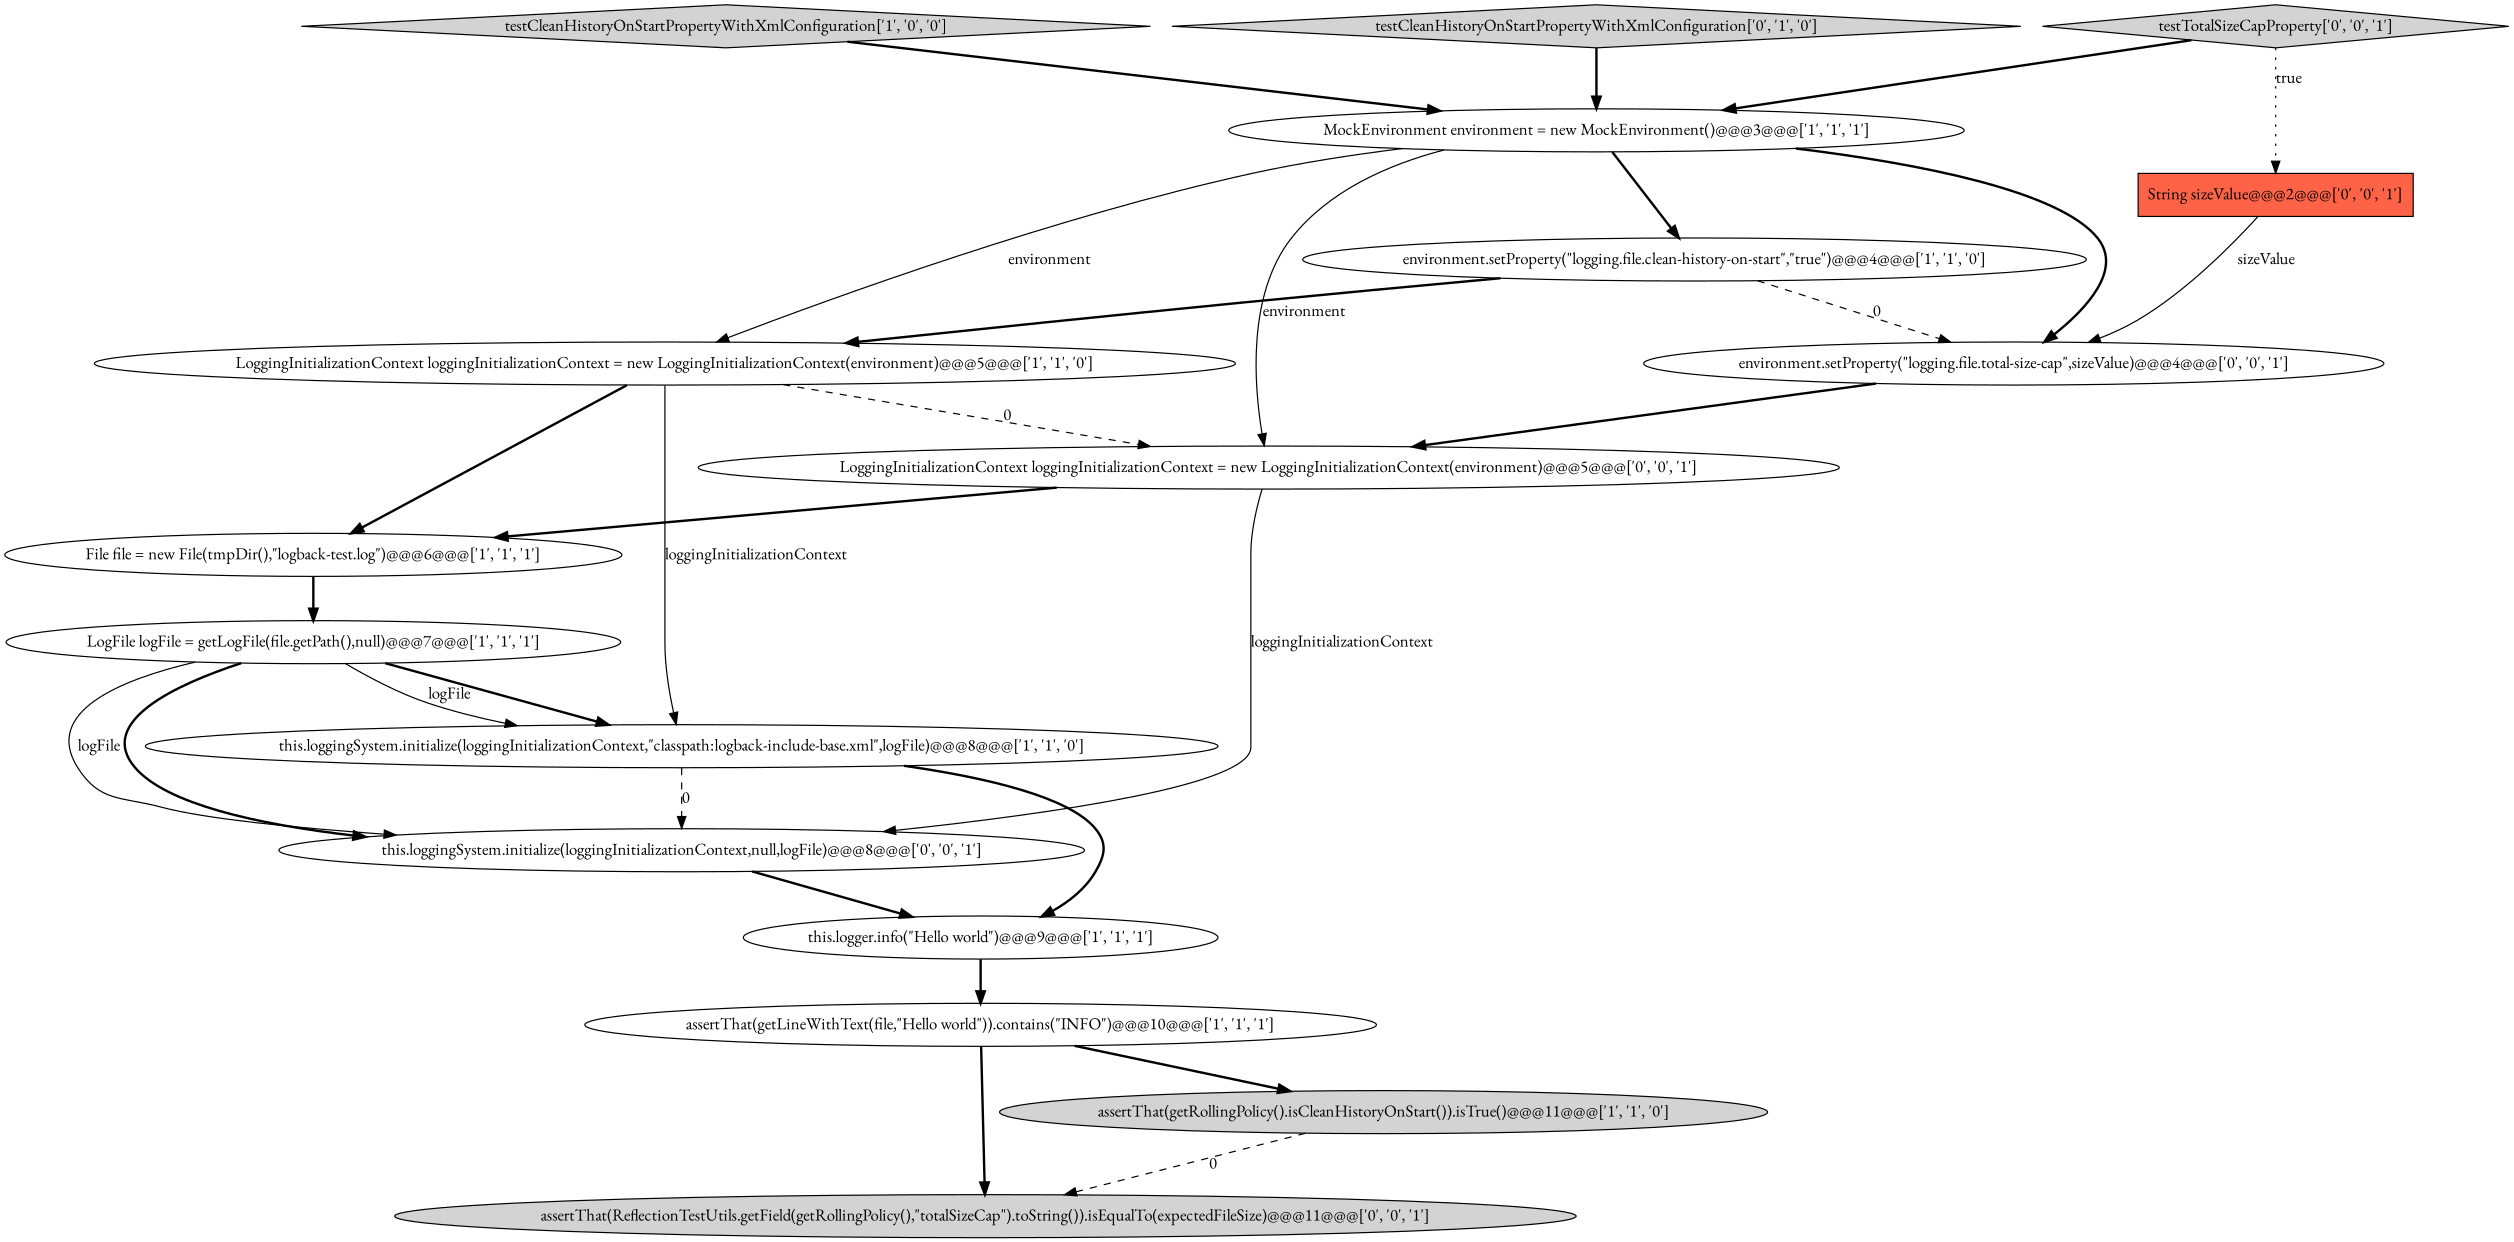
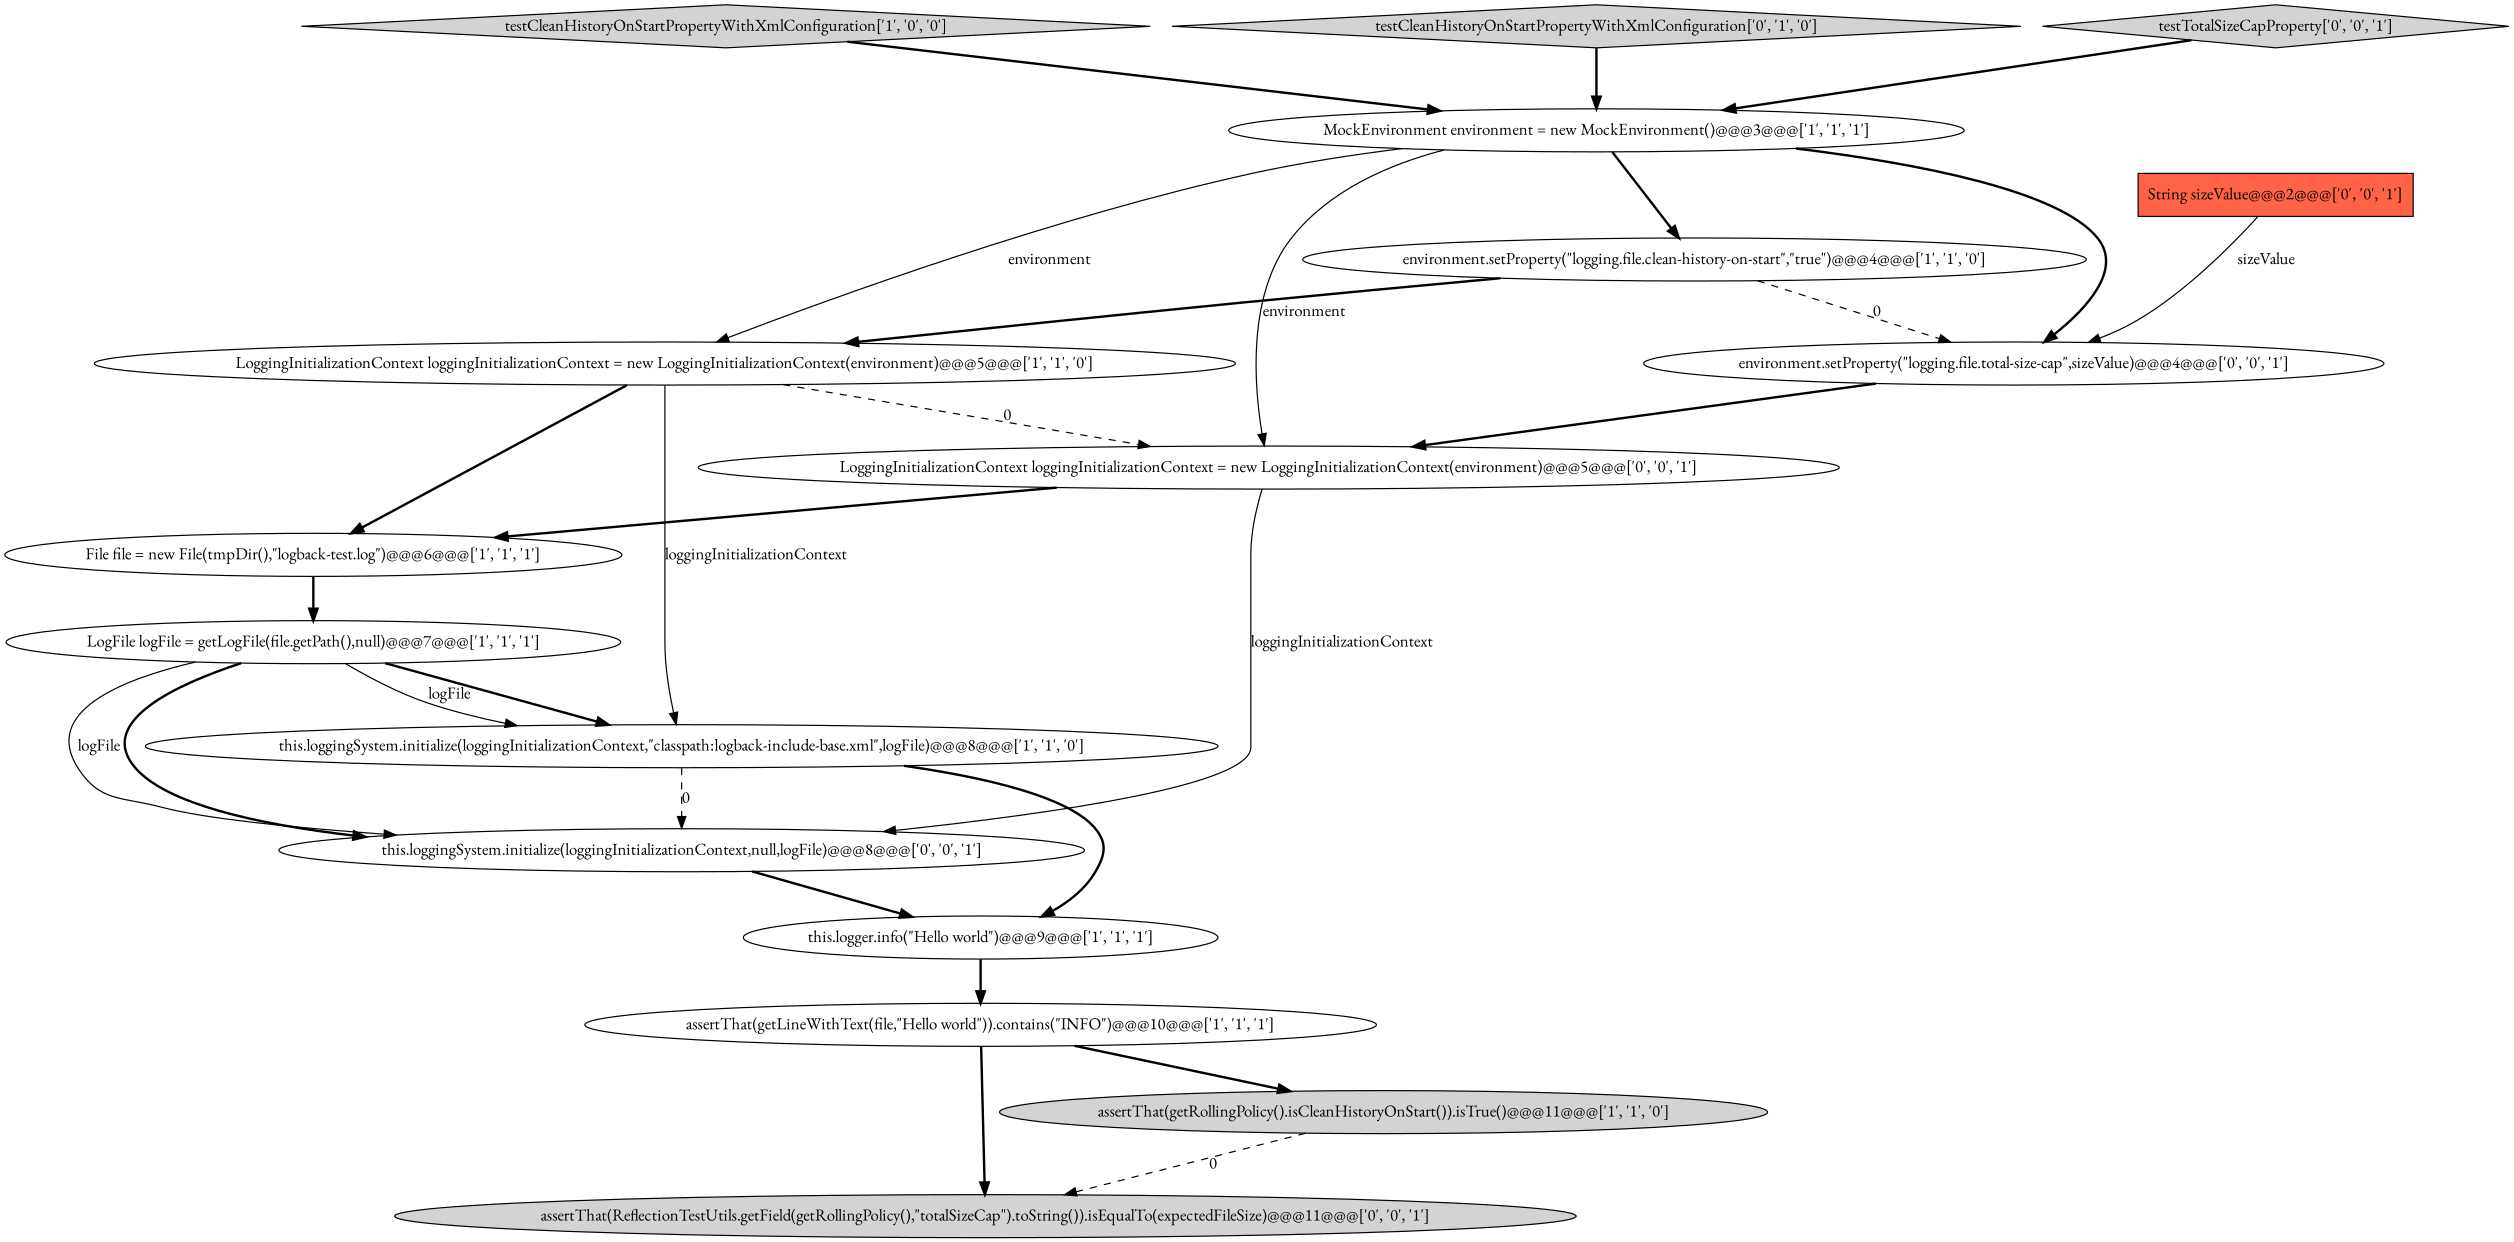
(2276, 104) -> none
